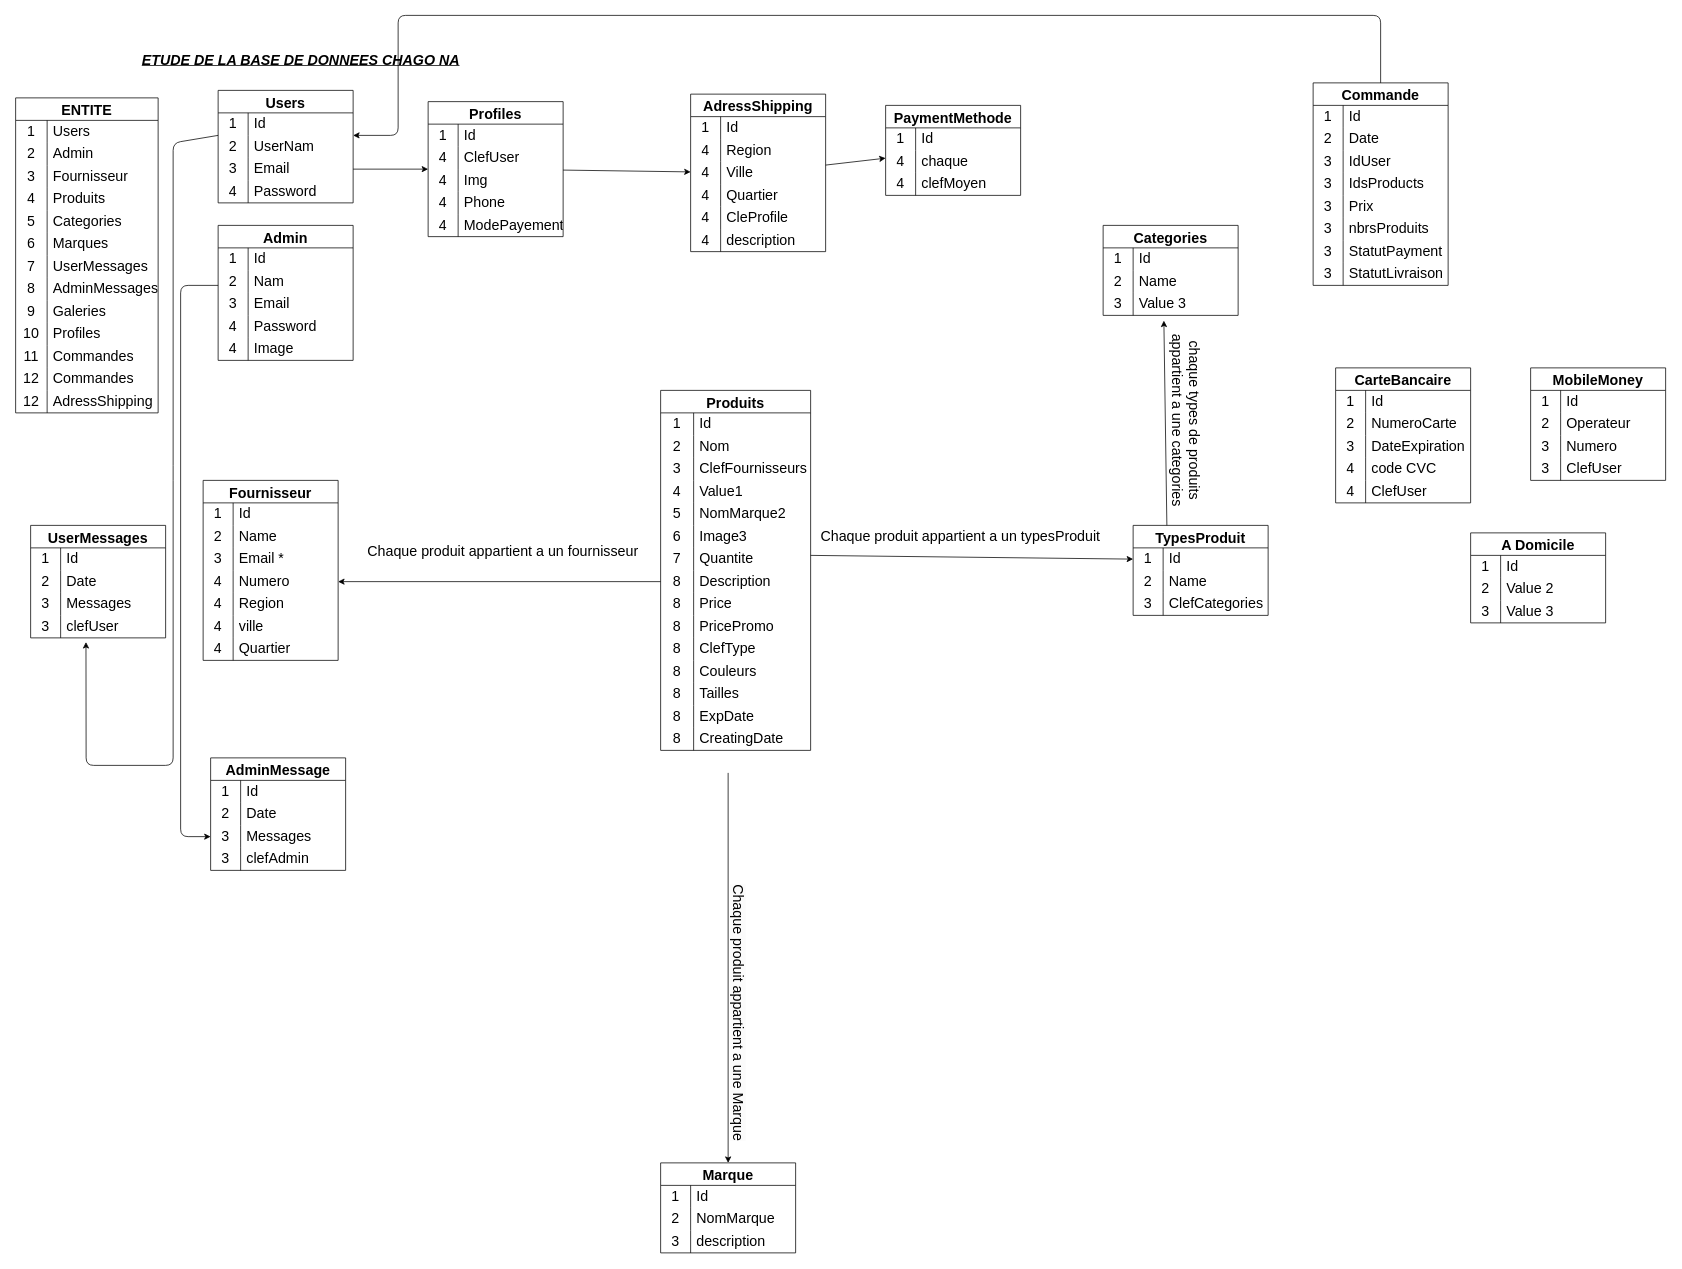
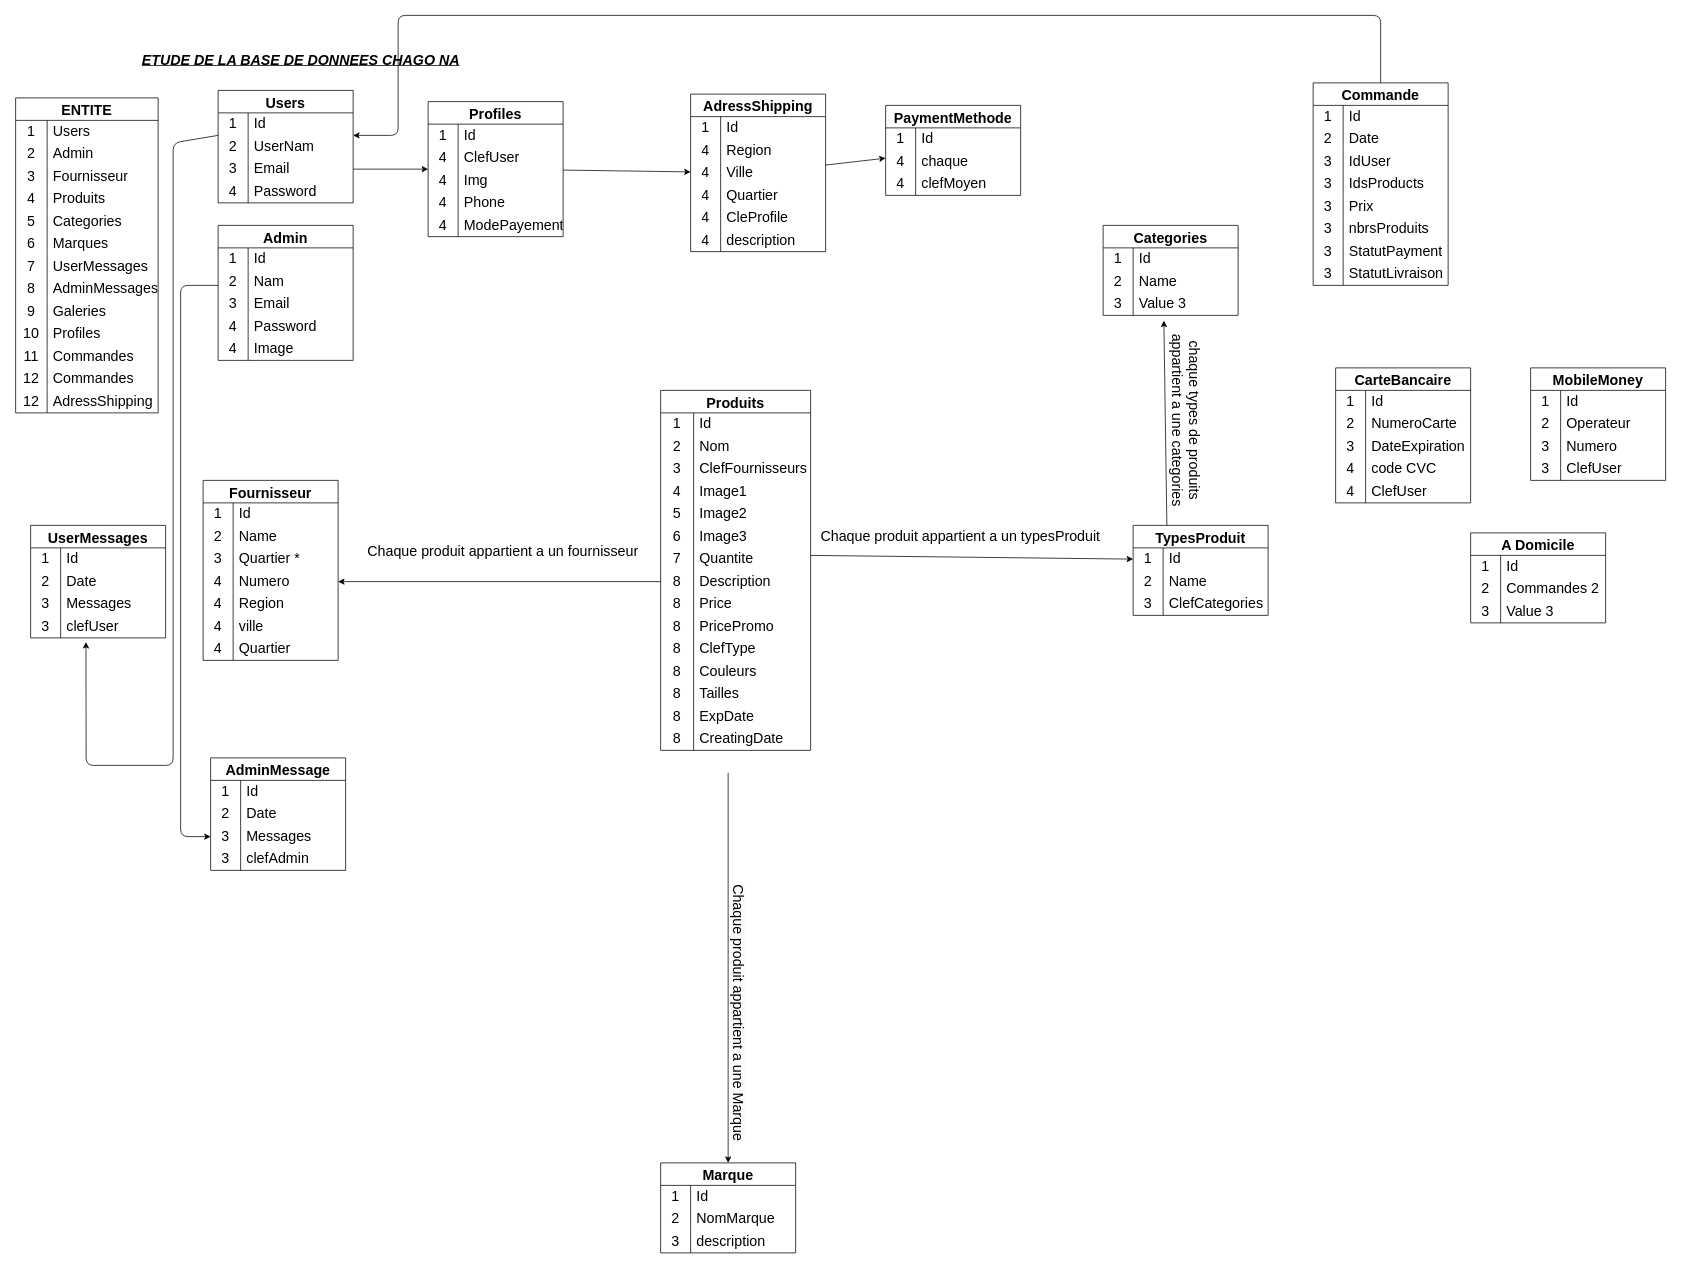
(721, 492) -> (723, 492)
(739, 514) -> (723, 514)
(261, 559) -> (275, 559)
(1531, 589) -> (1548, 589)
